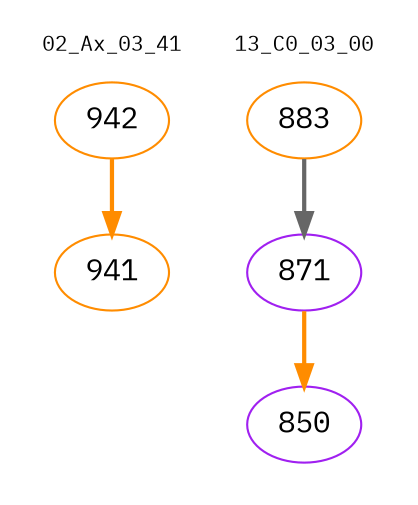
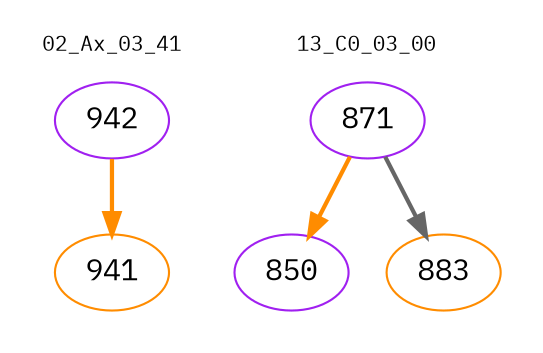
(112, 120) -> (112, 120)
(304, 186) -> (401, 187)
